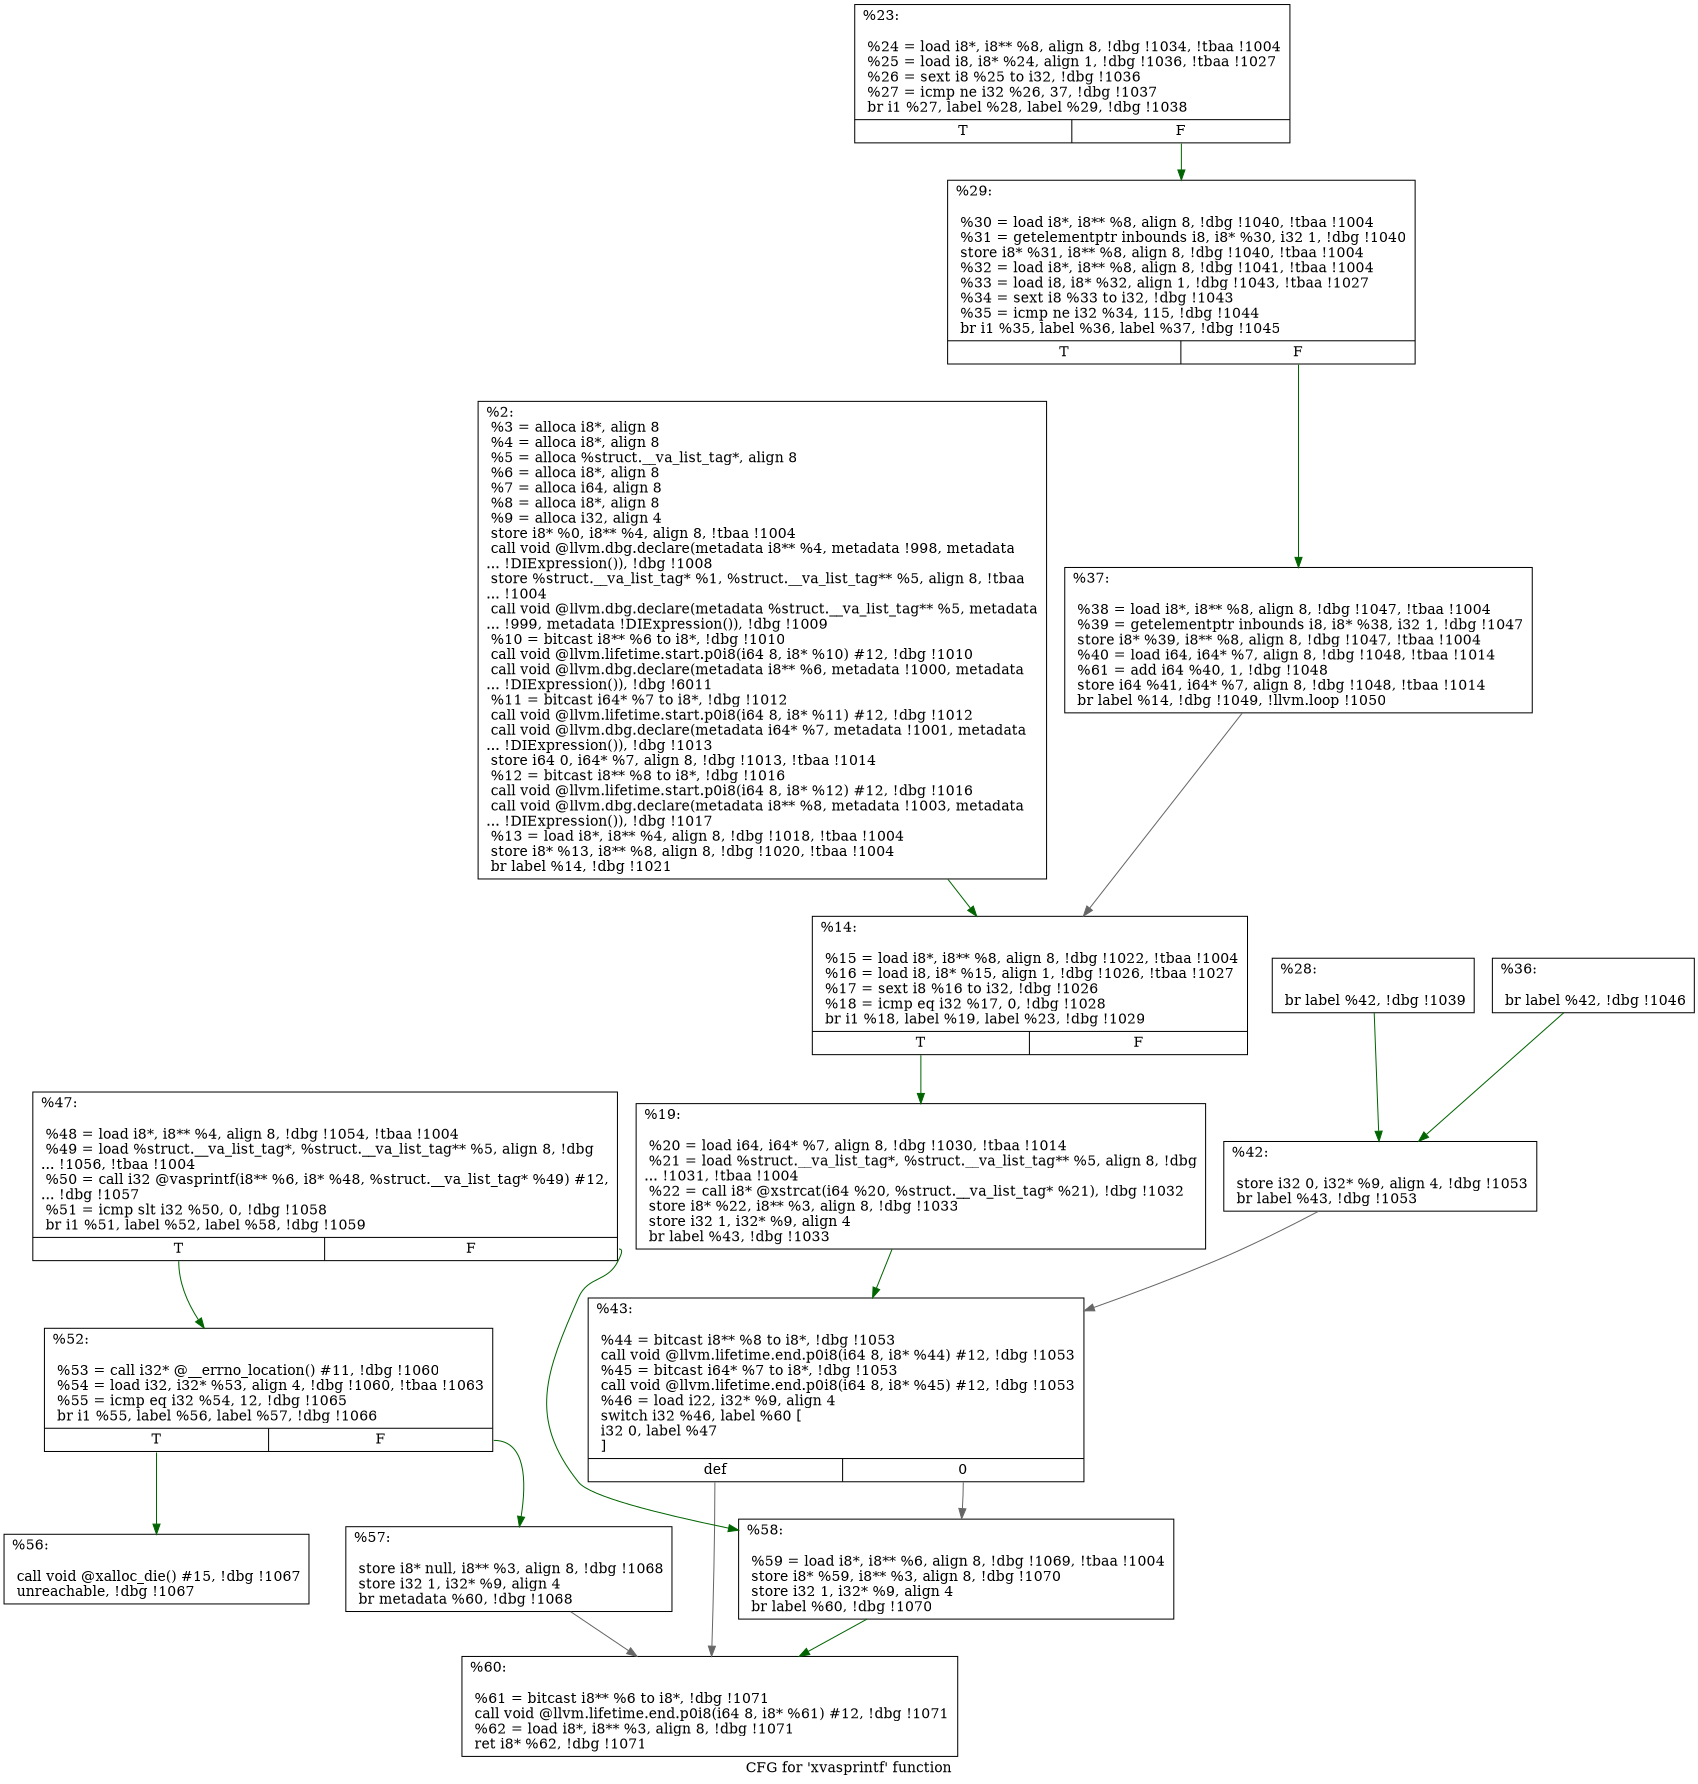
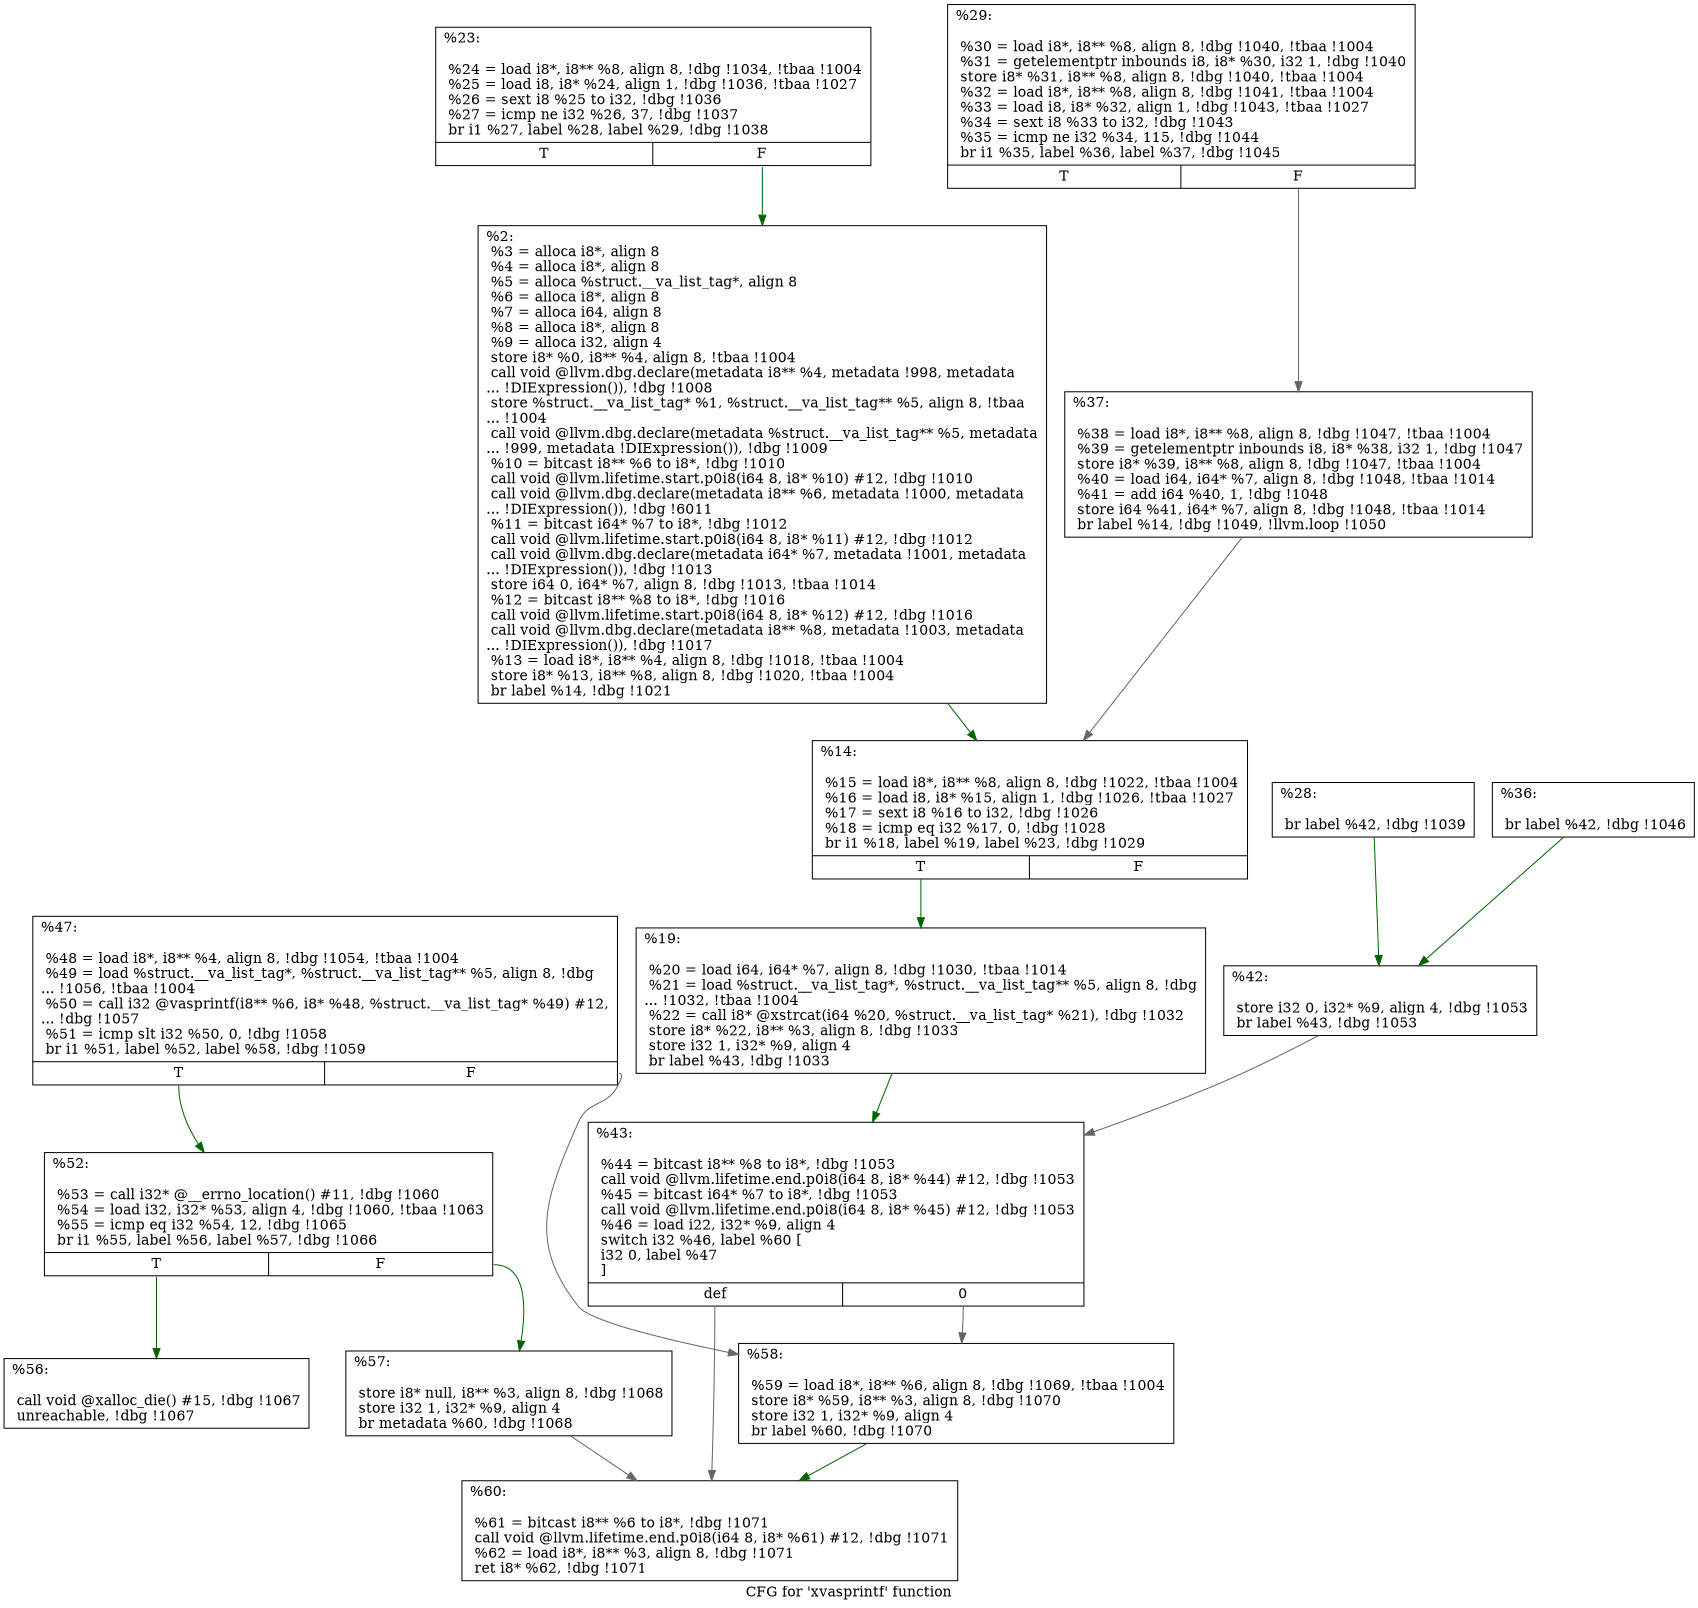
(1181, 157) -> (762, 191)
(1299, 461) -> (1299, 285)
(1201, 670) -> (1201, 495)
(722, 1176) -> (722, 1001)
(552, 1435) -> (552, 1259)
